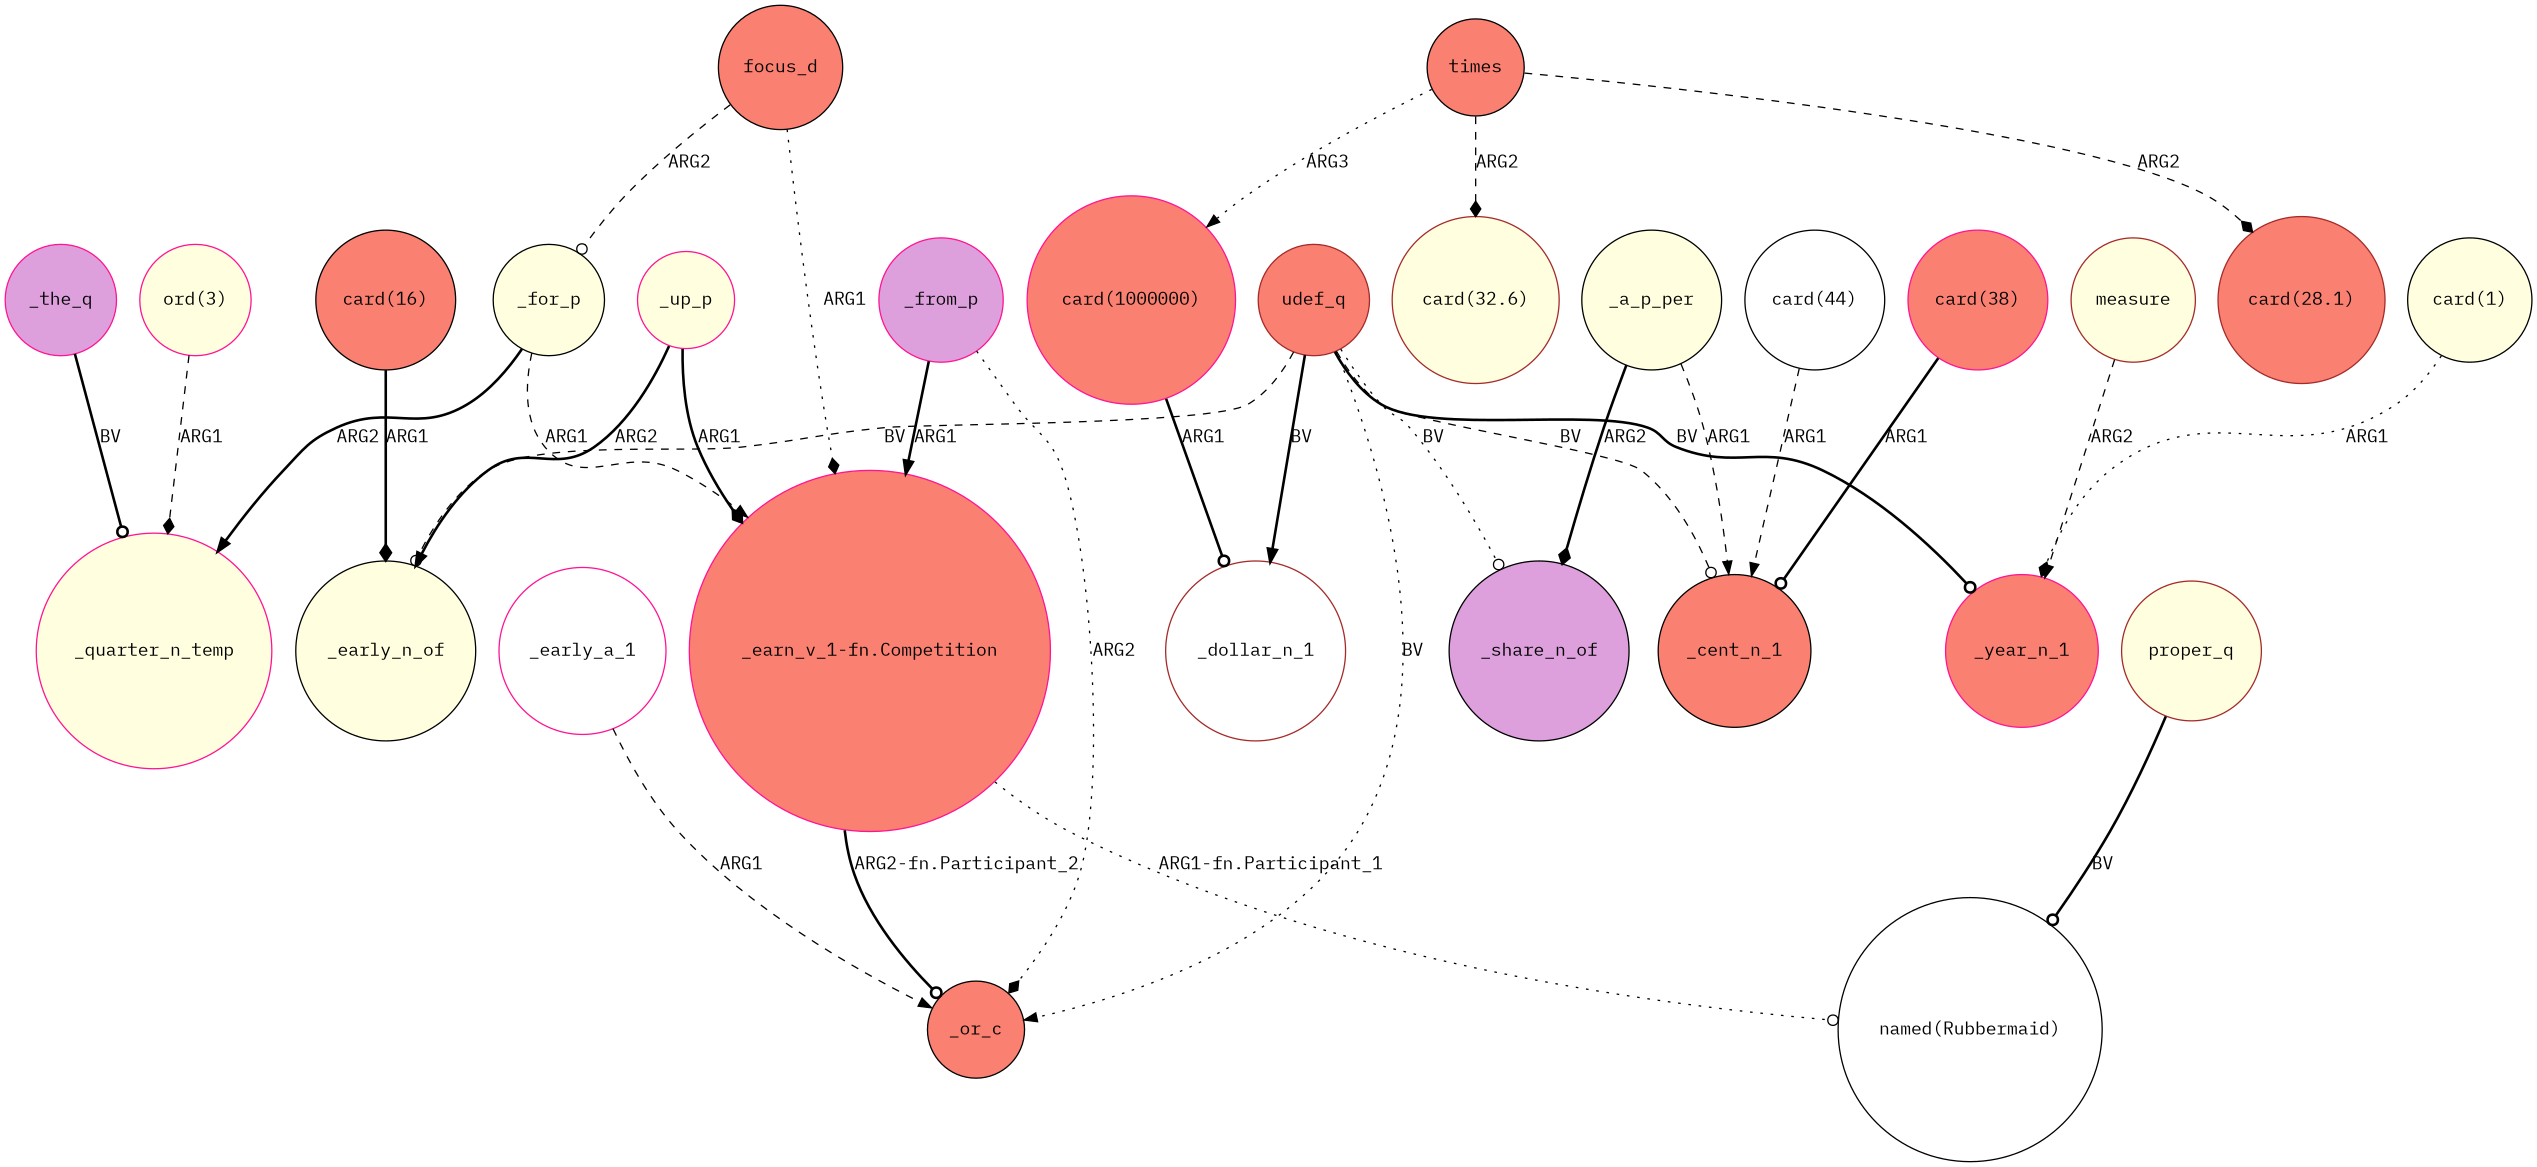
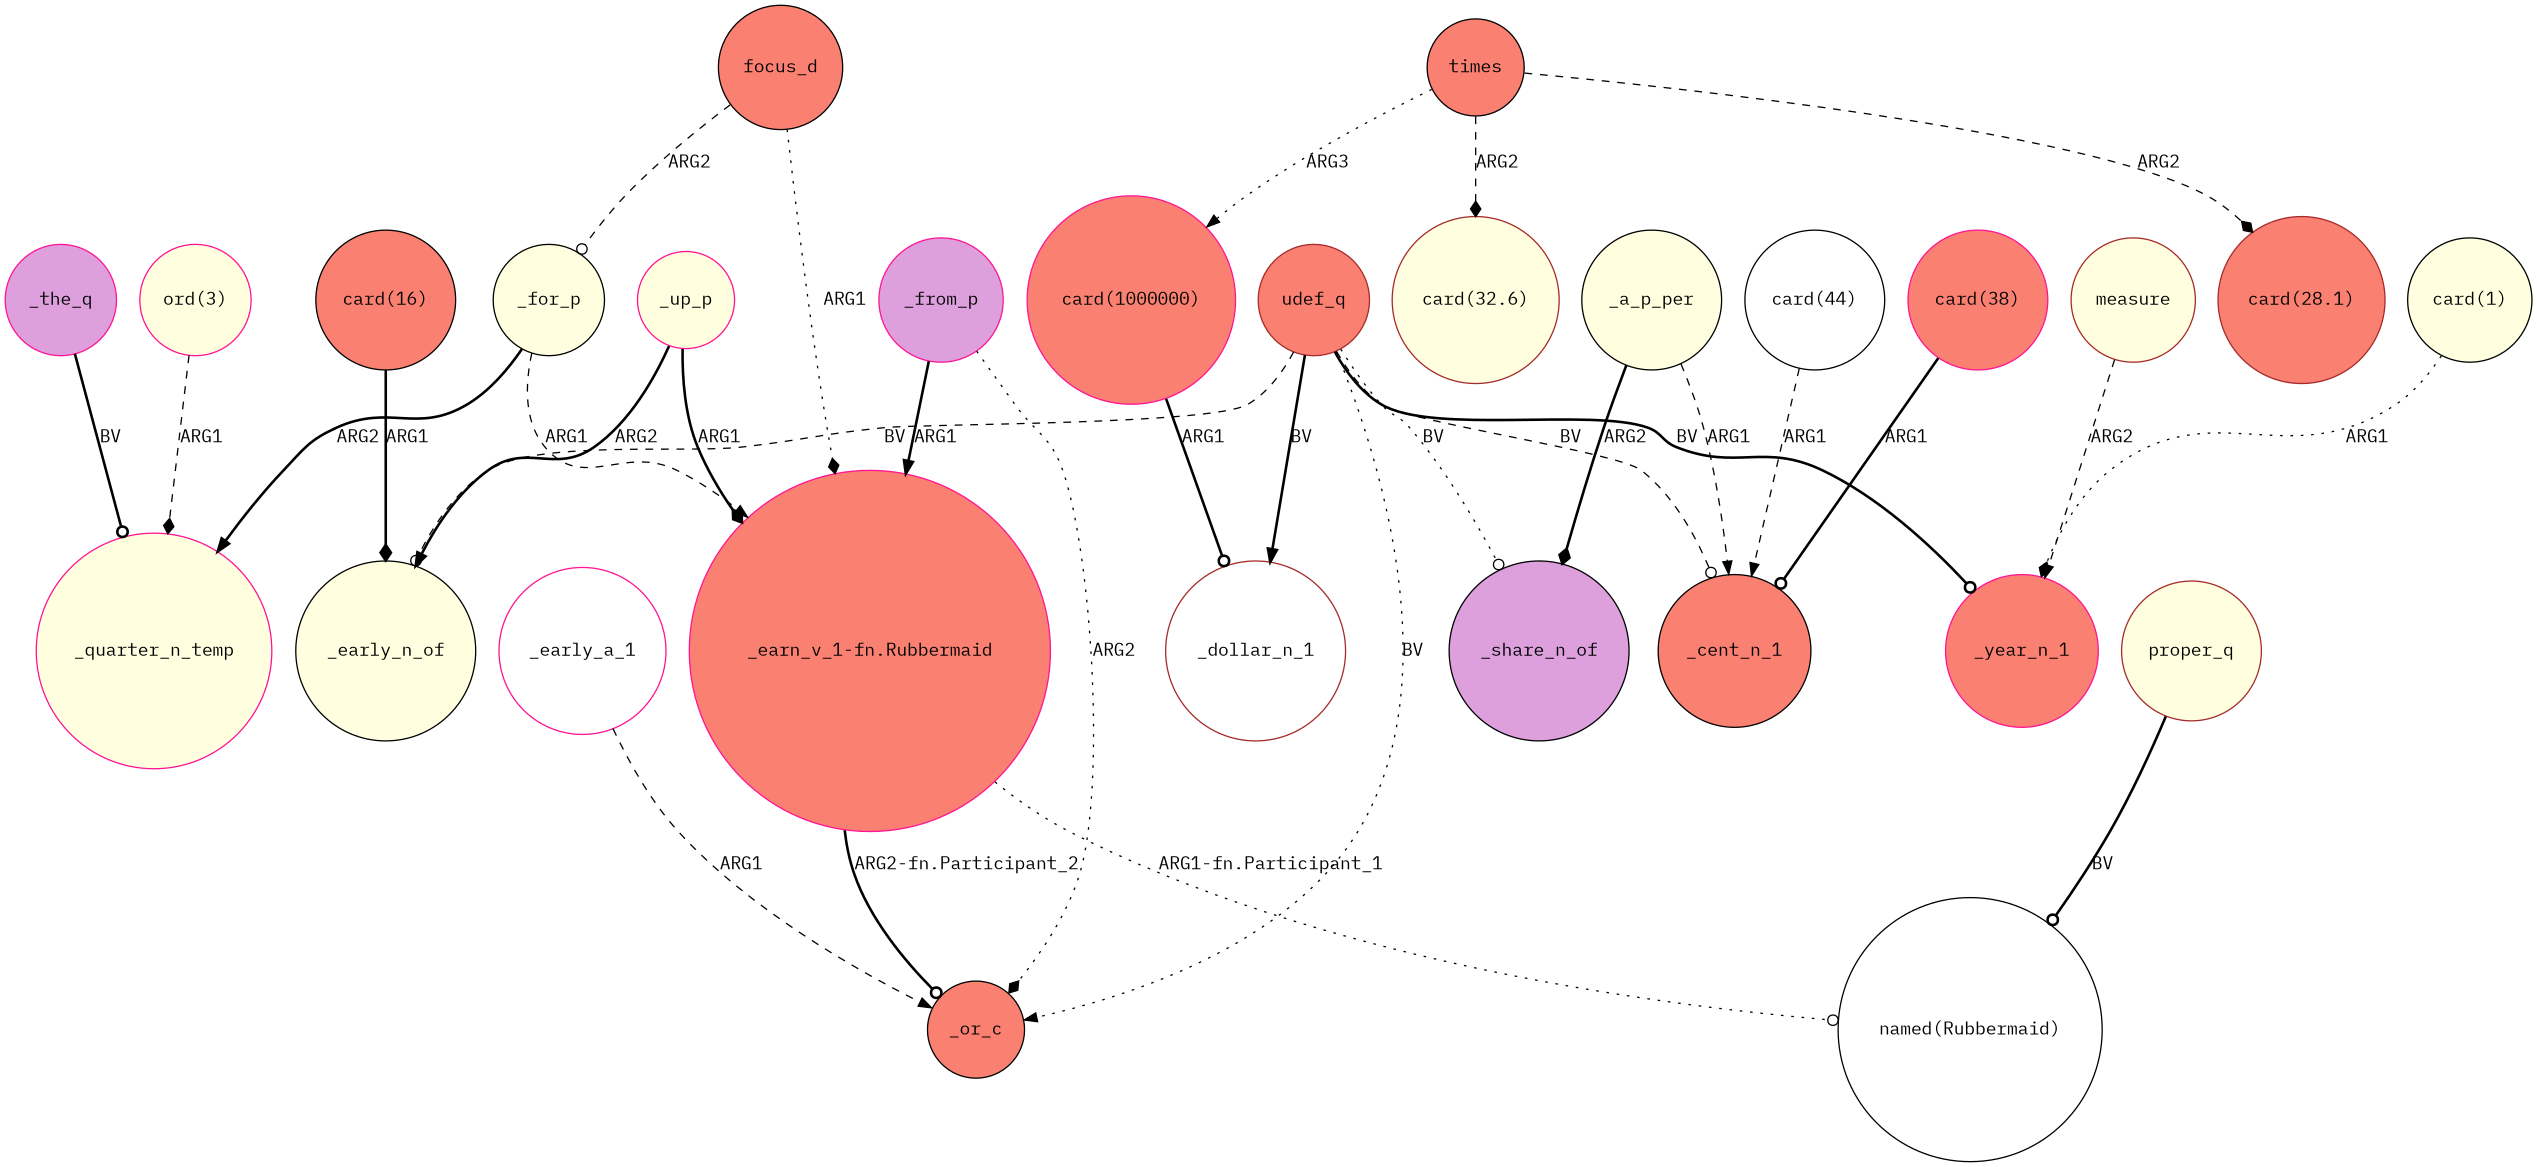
(870, 651) -> (870, 651)
